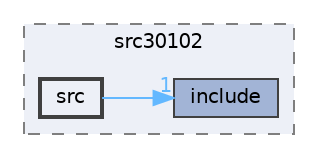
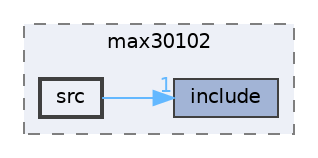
(159, 43) -> (159, 43)
